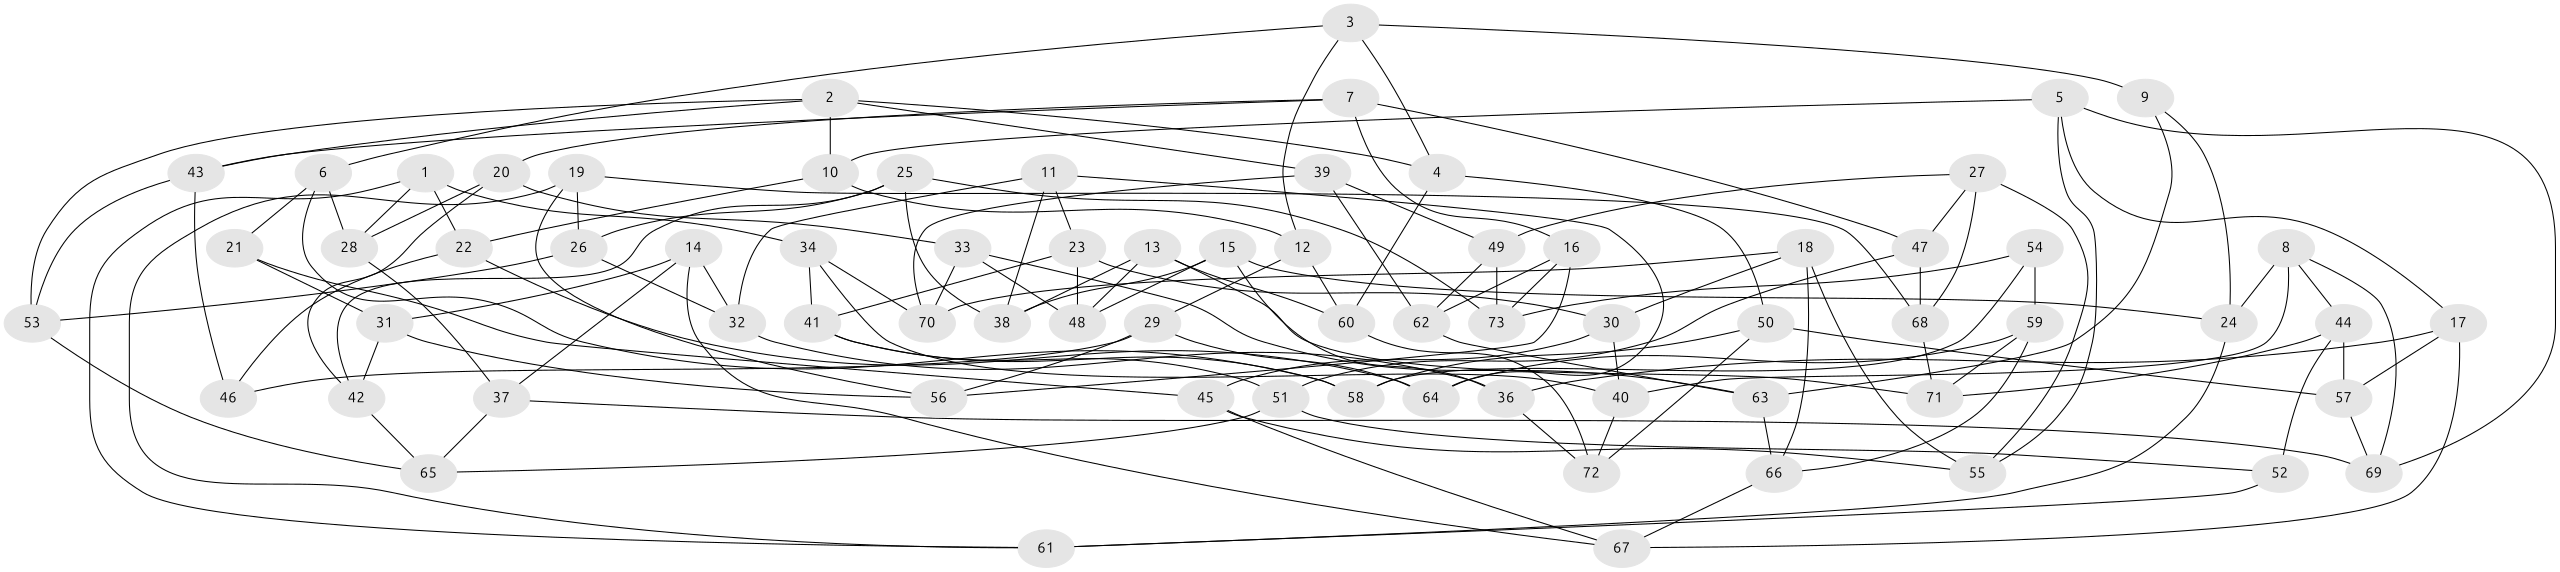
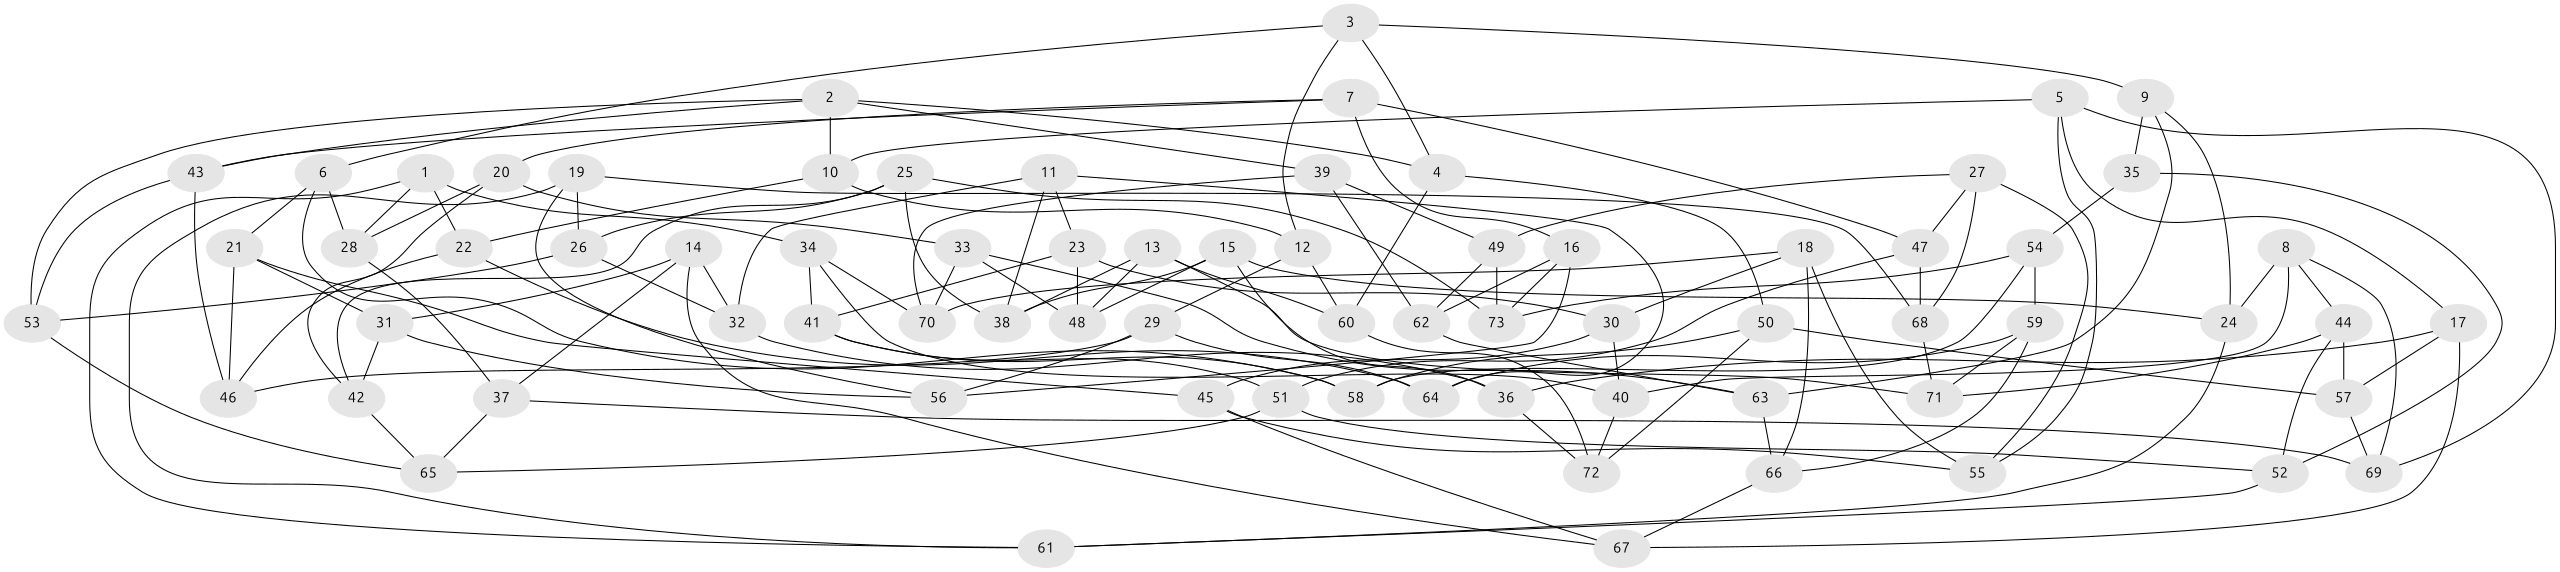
none -> (2132, 173)
none -> (232, 323)
